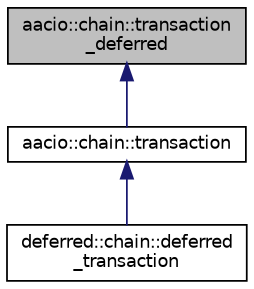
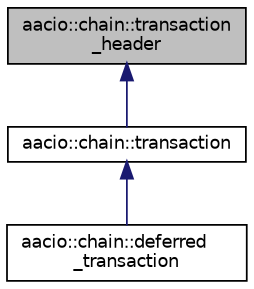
(127, 36) -> (127, 36)
(127, 253) -> (127, 253)
